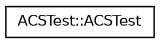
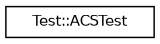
(80, 22) -> (80, 22)
